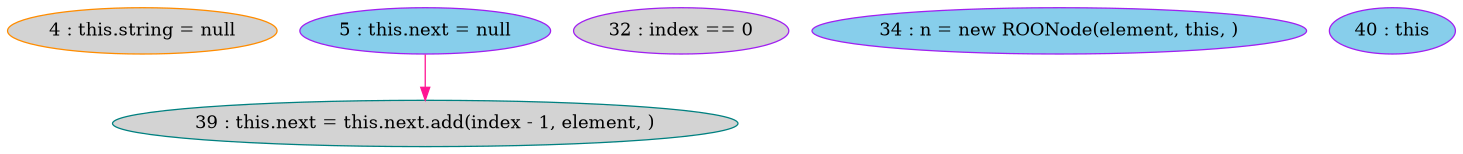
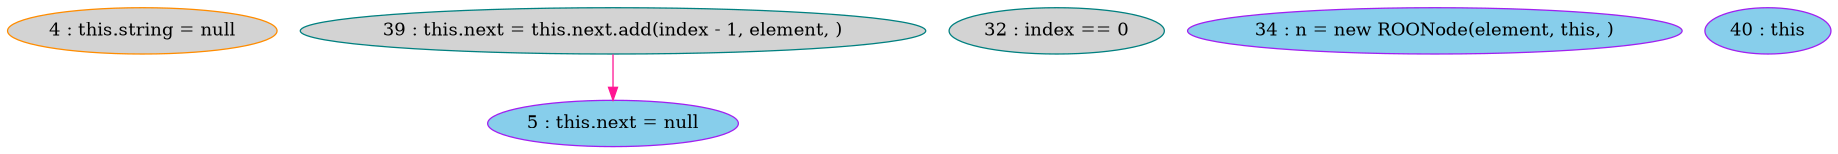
(681, 31) -> (1057, 31)
(425, 71) -> (613, 71)
